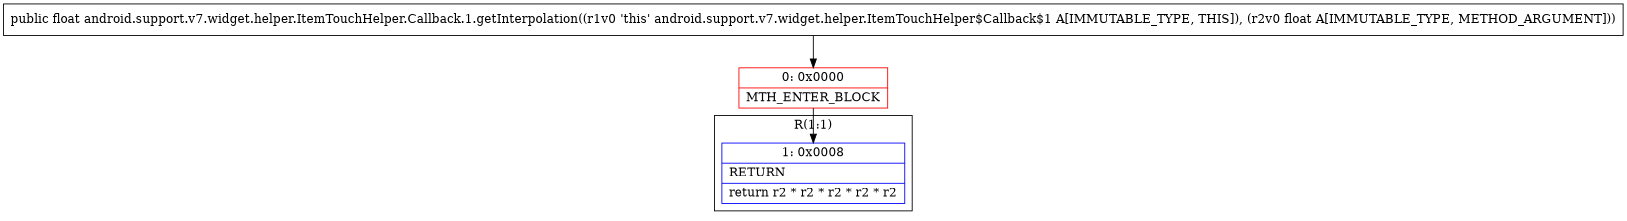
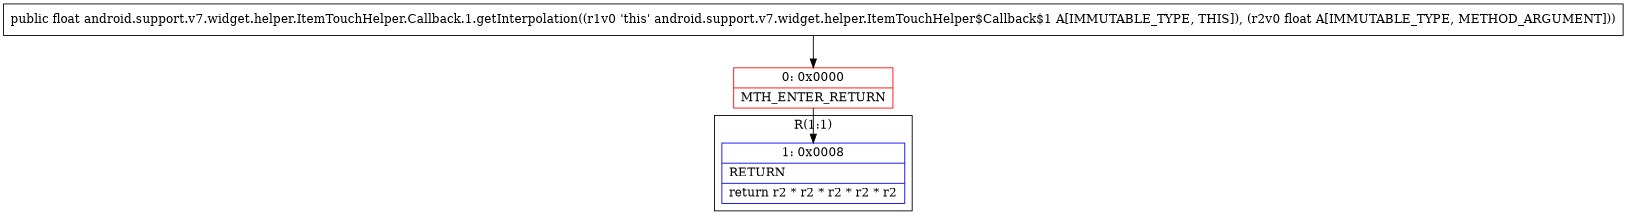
(813, 98) -> (813, 98)
